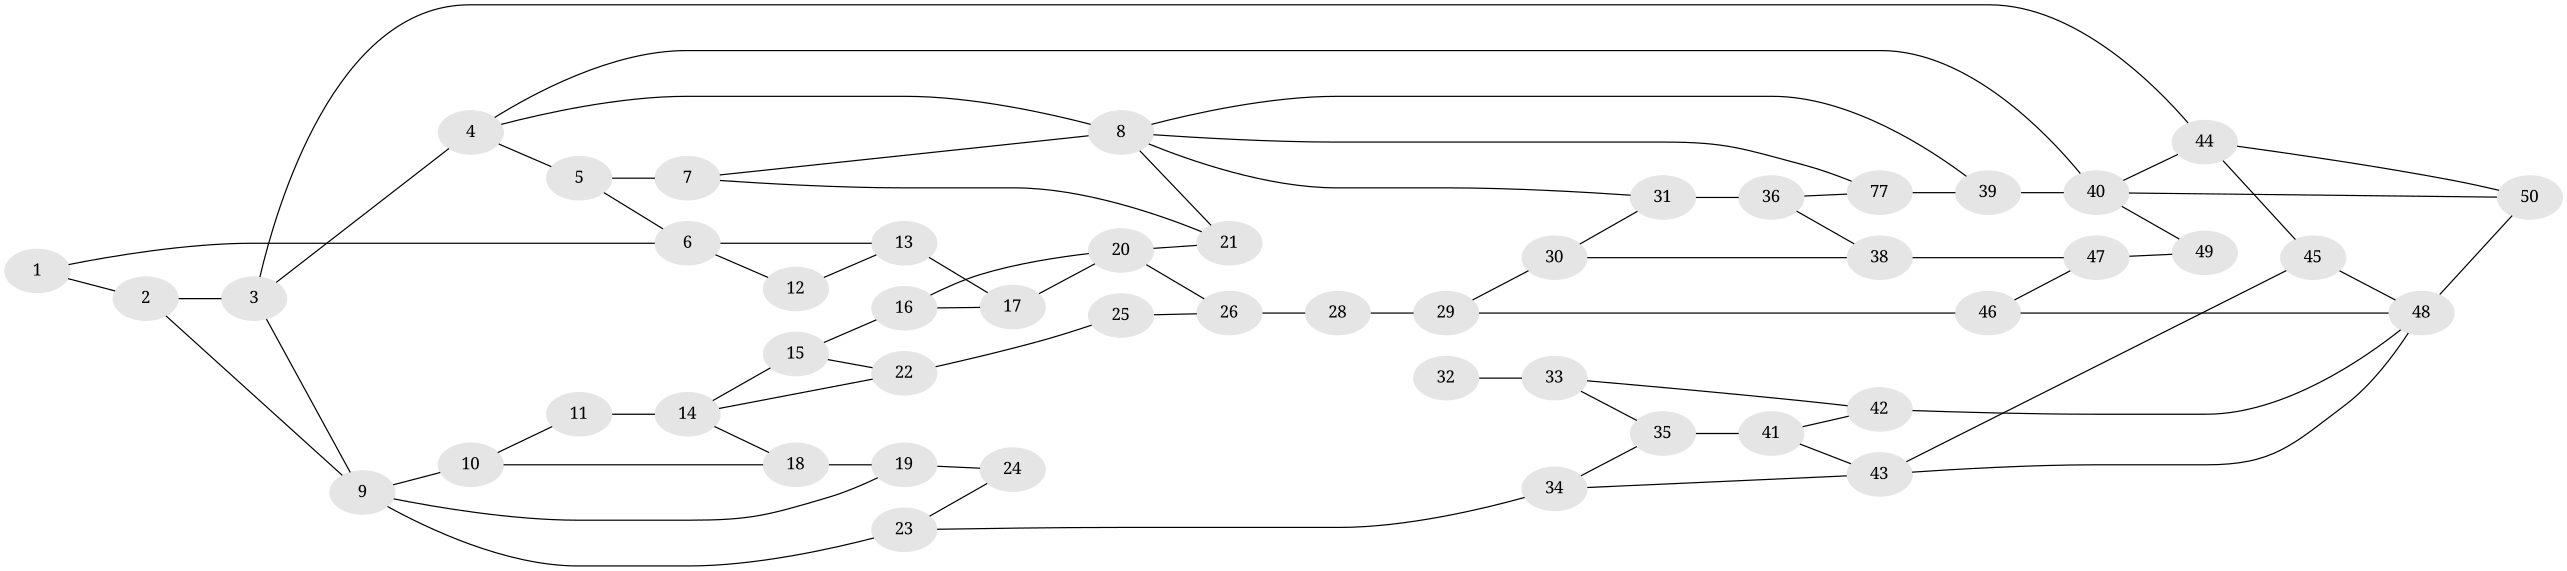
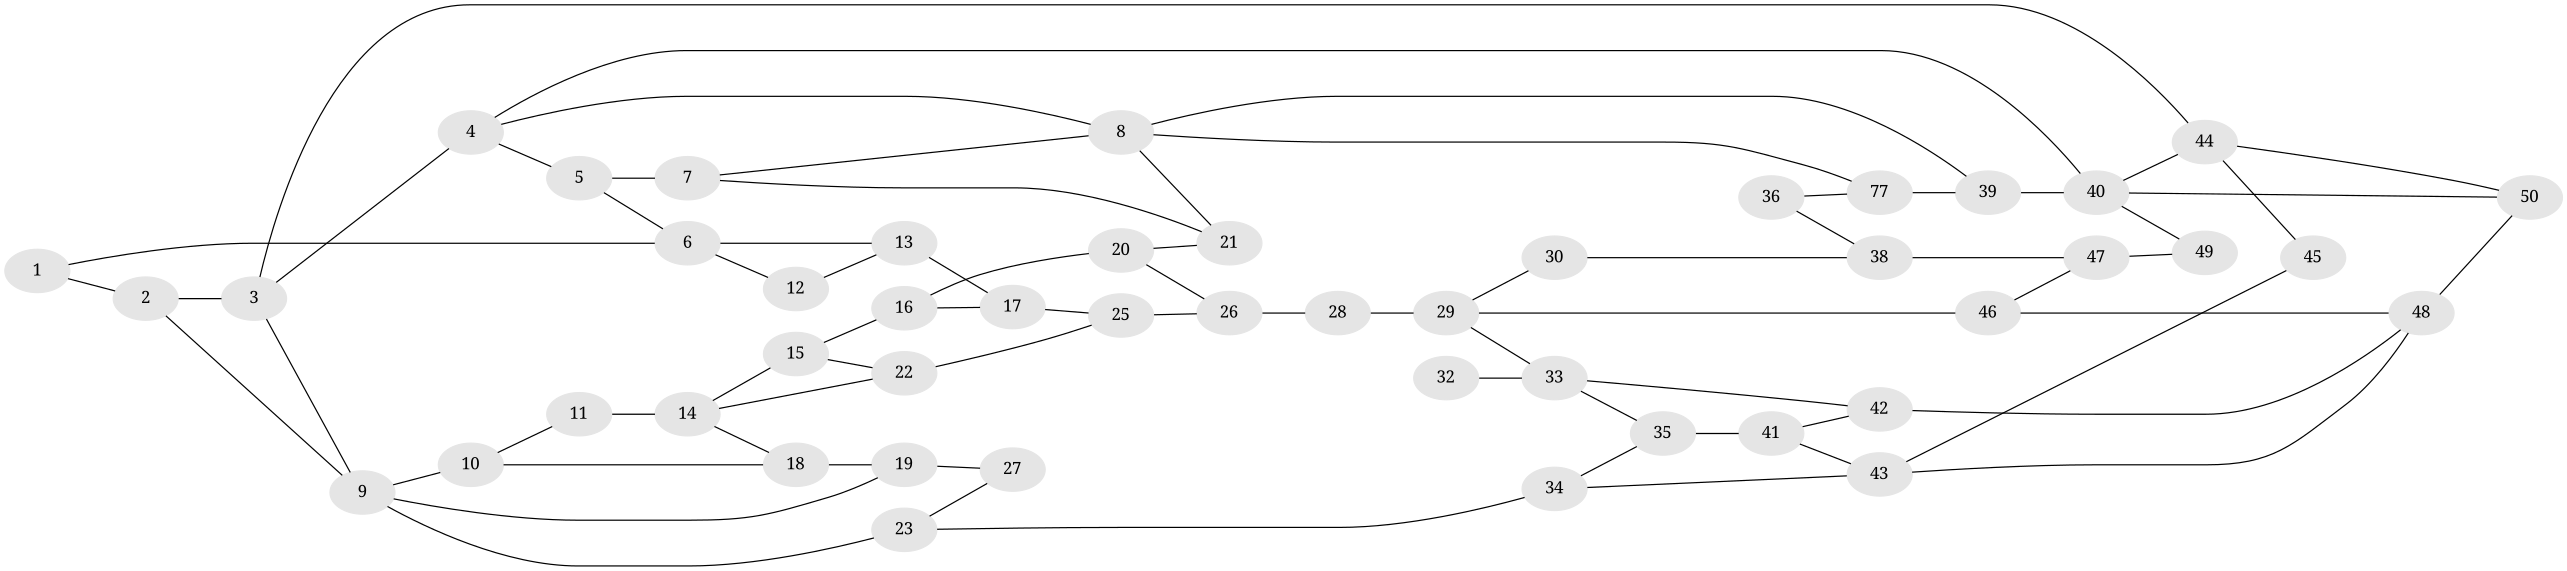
(1663, 197) -> none
(1067, 279) -> (1067, 311)
(2368, 285) -> none
none -> (1500, 346)
(1013, 470) -> (1013, 470)
